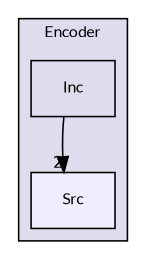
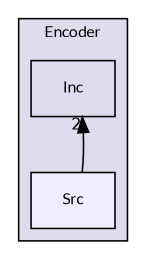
(63, 137) -> (83, 153)
